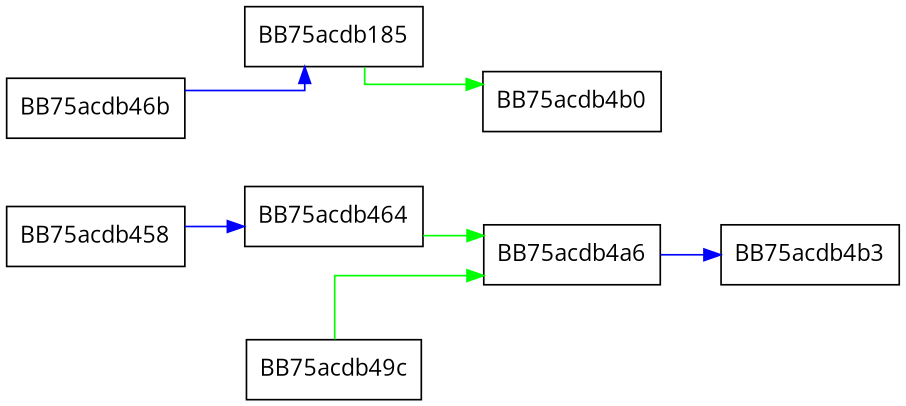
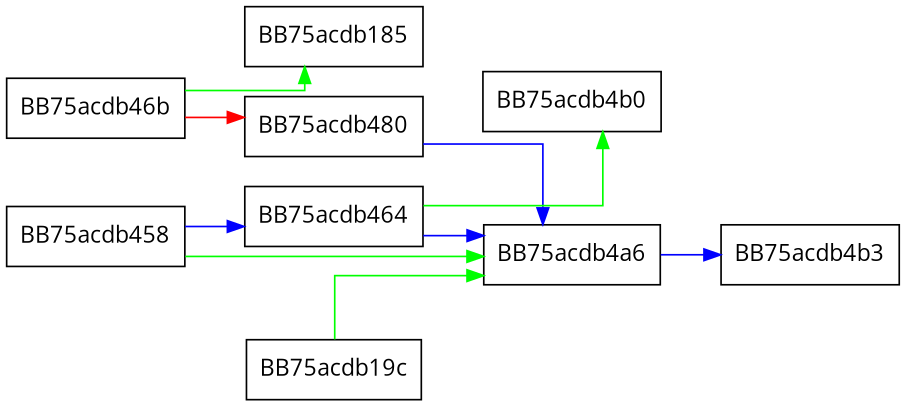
(407, 84) -> (530, 206)
(248, 90) -> (248, 90)
none -> (334, 127)
(445, 236) -> (445, 236)
none -> (326, 256)
(334, 370) -> (334, 370)
